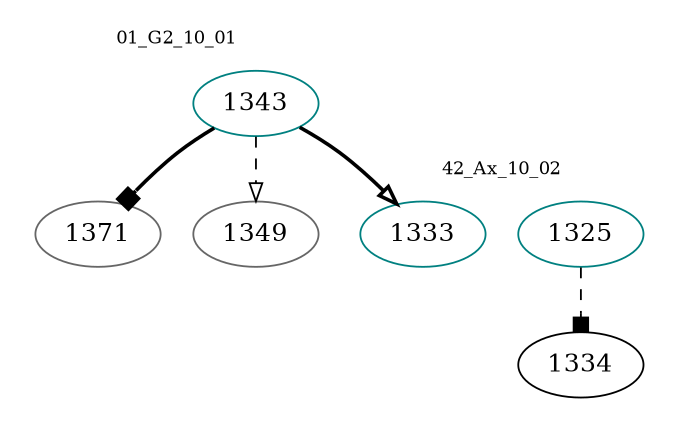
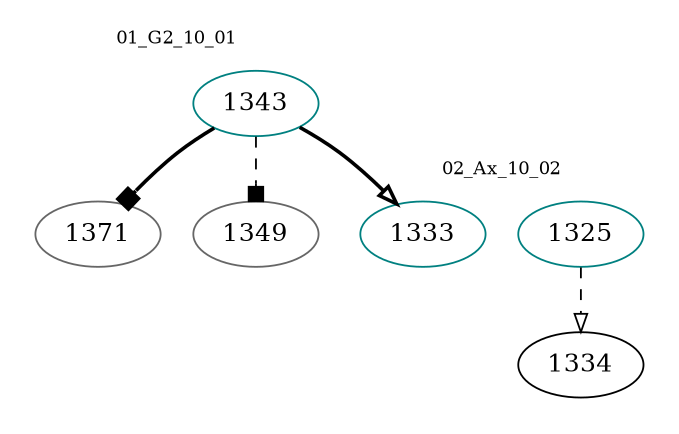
(256, 160) -> (256, 160)
(502, 170) -> (502, 170)
(581, 291) -> (581, 291)
